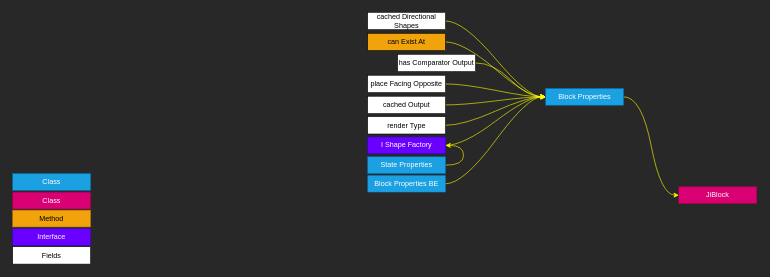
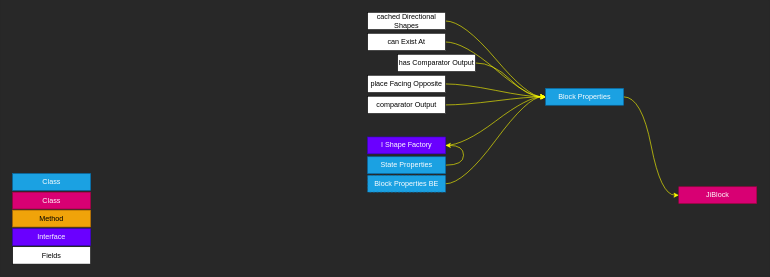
(407, 42) -> (407, 42)
(407, 105) -> (407, 105)
(485, 115) -> none
(407, 125) -> none
